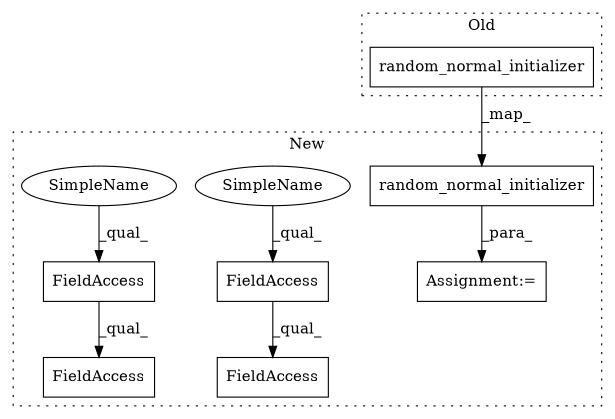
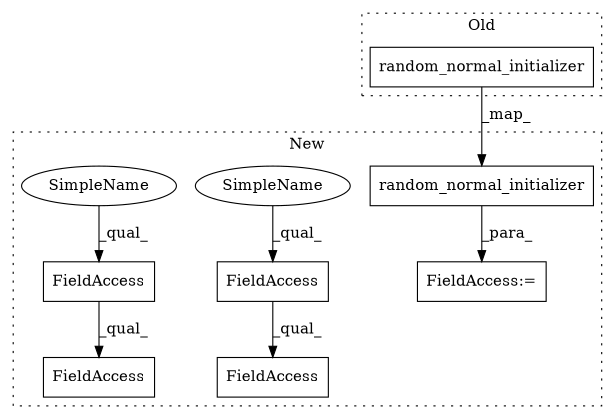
(482, 282) -> (482, 282)
